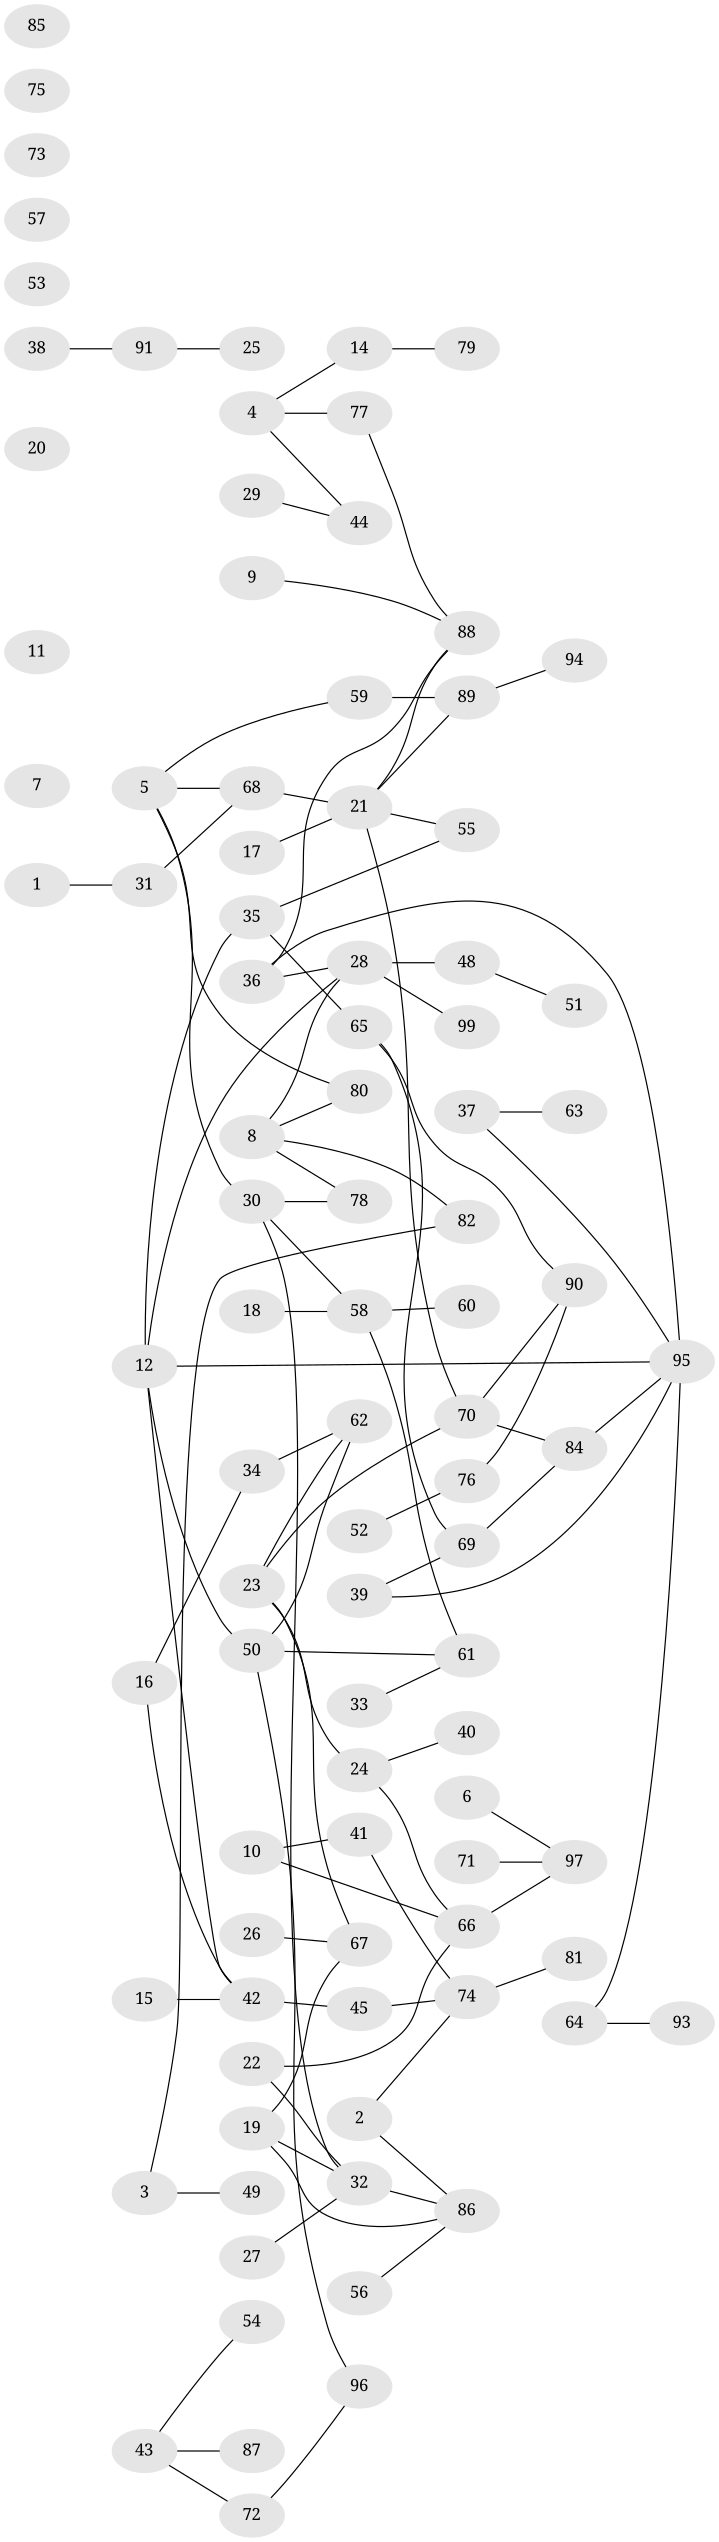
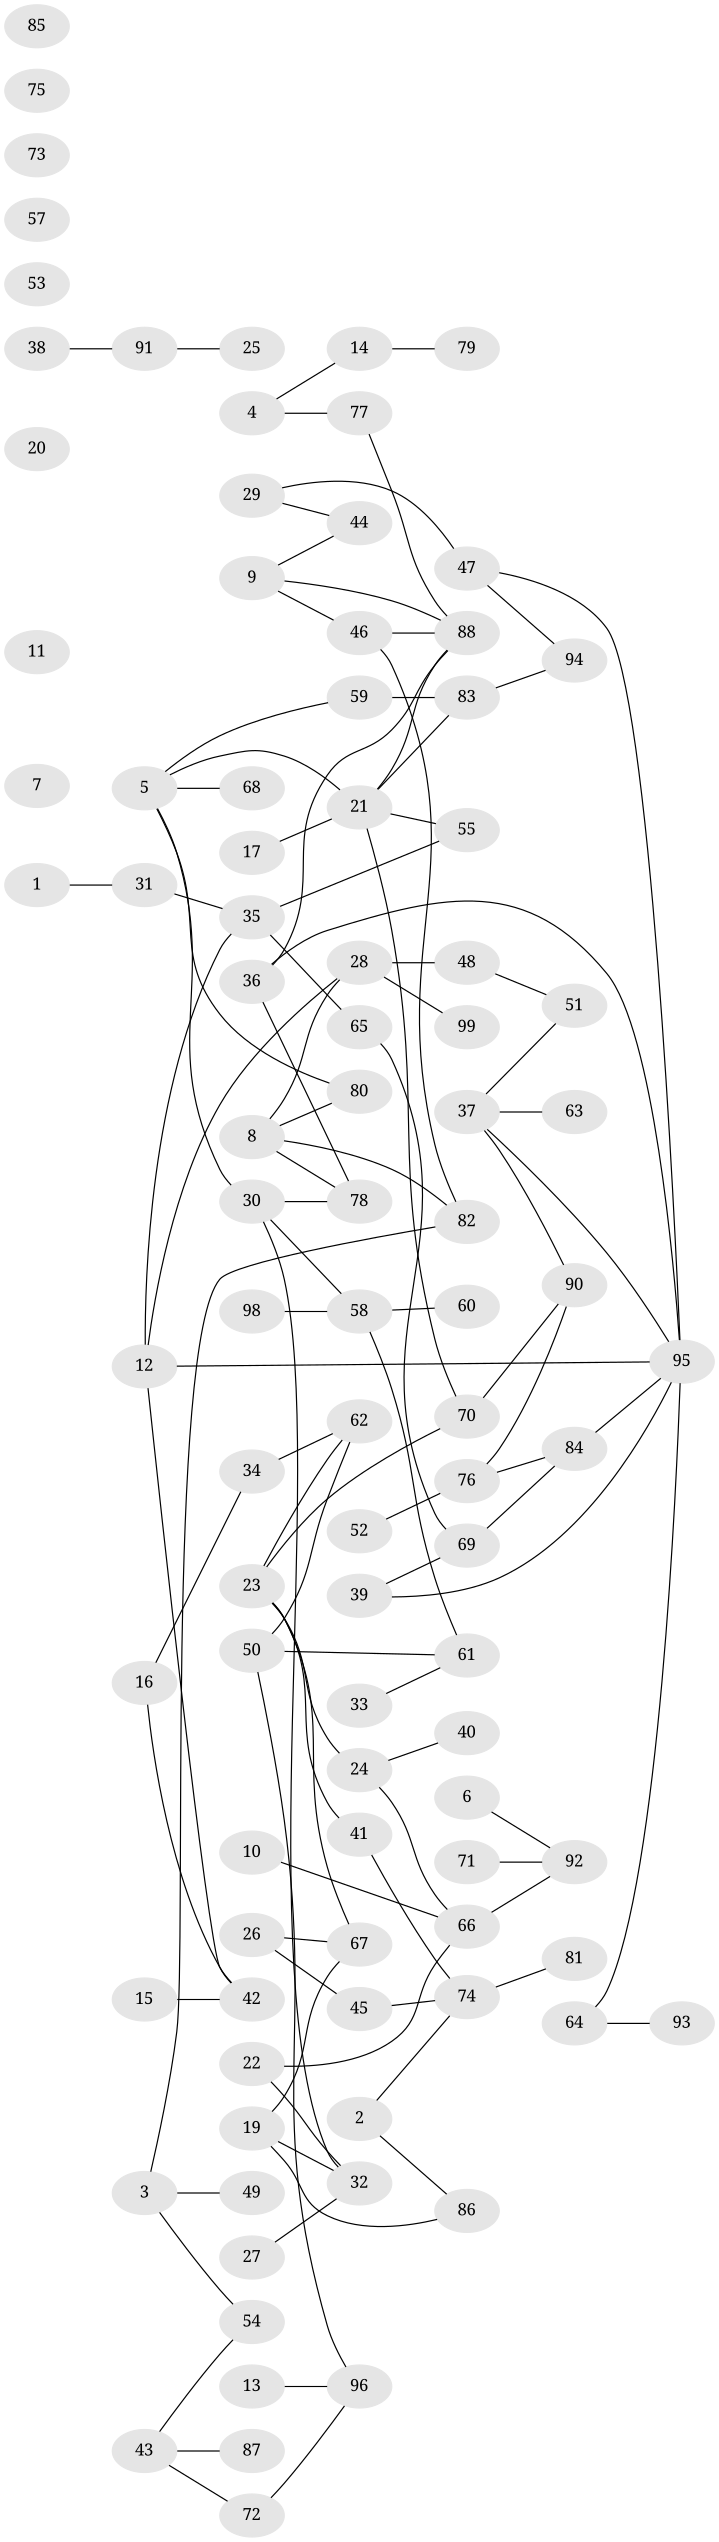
(306, 468) -> (306, 551)
none -> (467, 569)
none -> (360, 633)
(467, 698) -> (467, 698)
(306, 798) -> (258, 751)
(198, 837) -> (198, 901)
(297, 974) -> (306, 1092)
none -> (521, 1059)
(458, 1163) -> (527, 1196)
(252, 1312) -> (252, 1312)
(521, 1433) -> (521, 1465)
(177, 1516) -> none
(306, 1844) -> (306, 1710)
(575, 1862) -> (575, 1862)
(306, 2004) -> (306, 1972)
(413, 2197) -> none
none -> (195, 2259)
(360, 2293) -> none
none -> (252, 2386)
